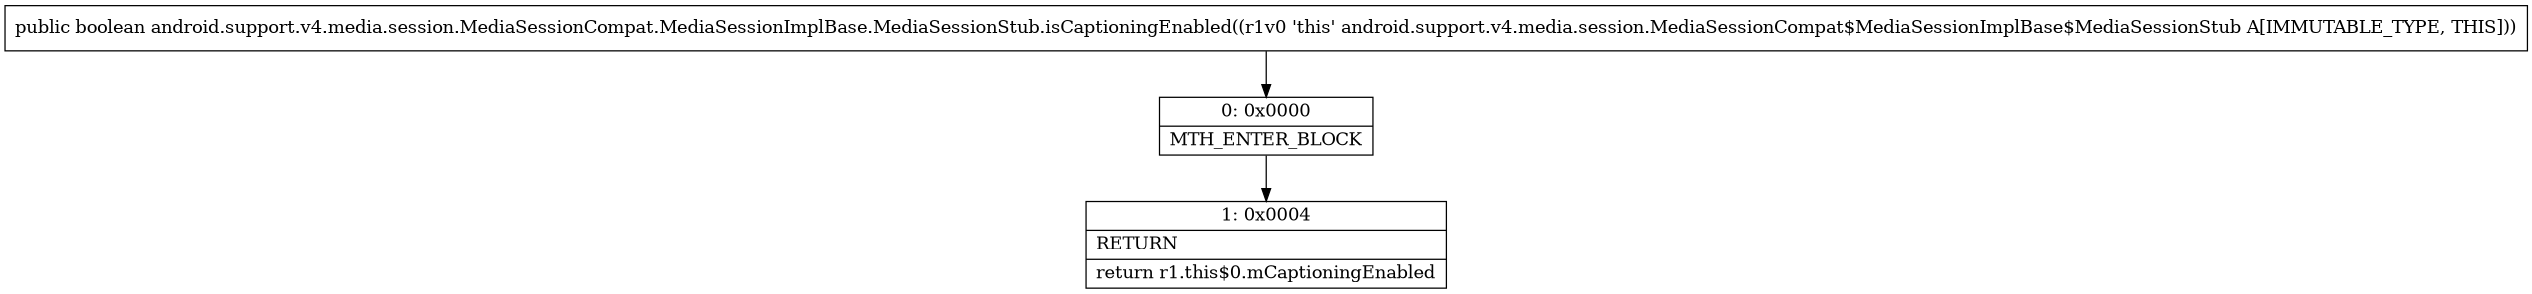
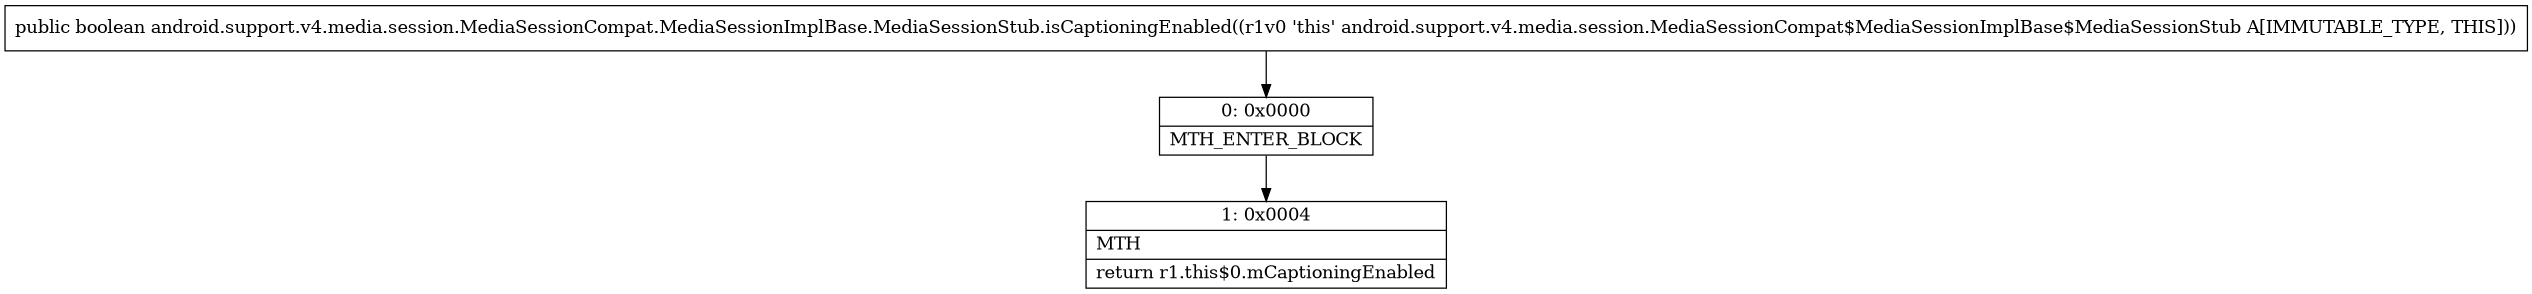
(1137, 244) -> (1119, 244)
